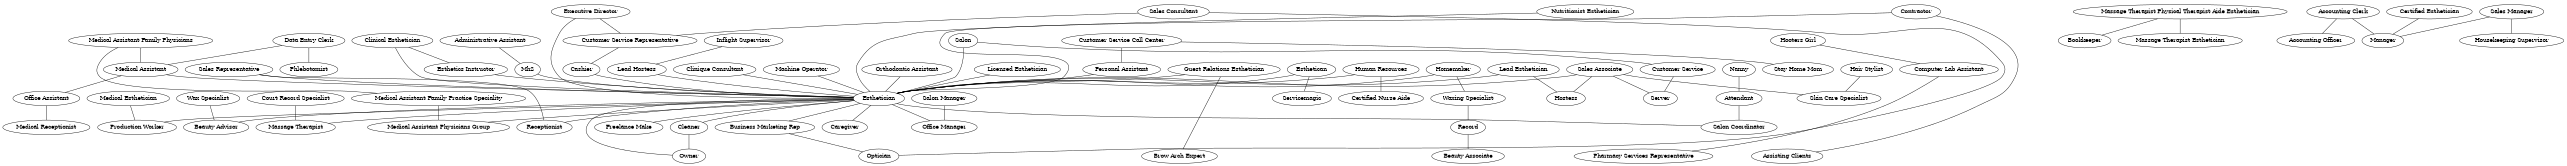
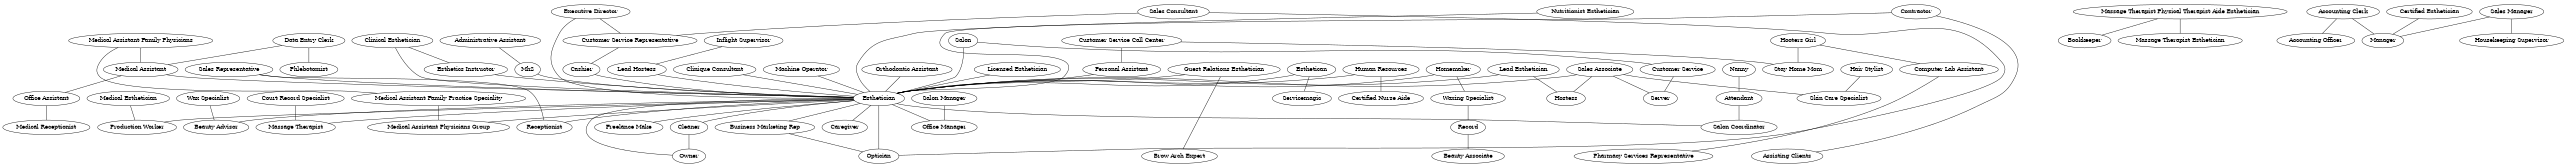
none -> (1798, 55)
none -> (879, 127)
